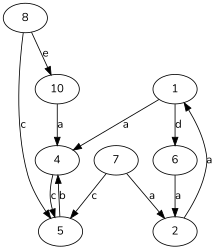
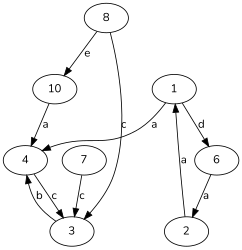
(143, 193) -> none
(61, 232) -> (72, 232)
